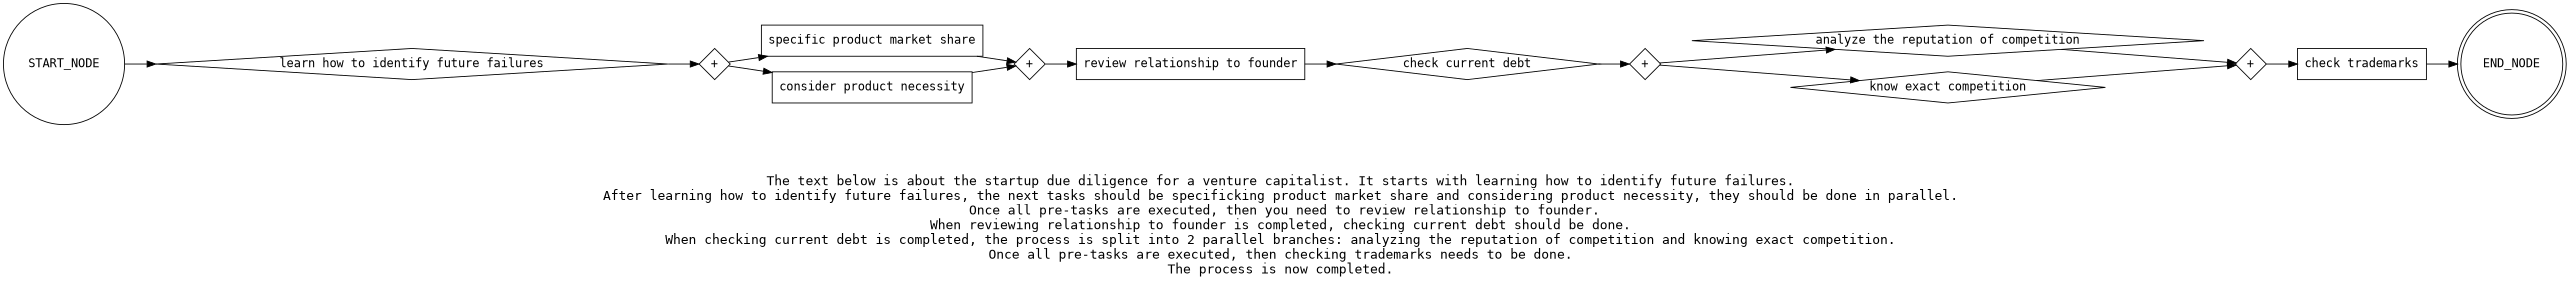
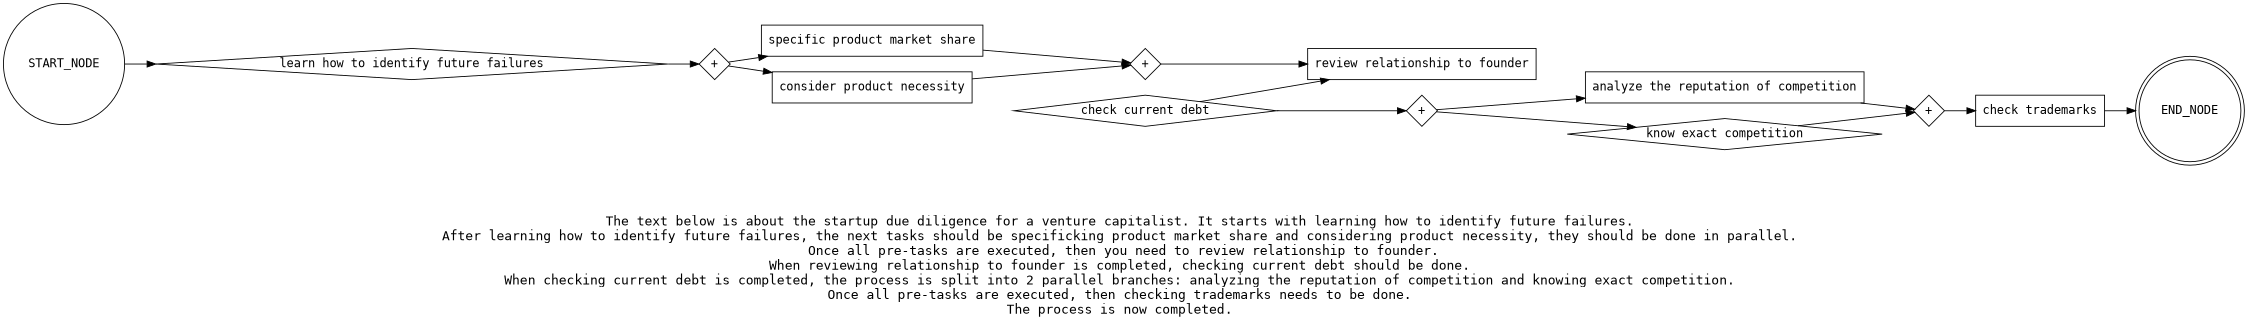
(1948, 41) -> (1725, 87)
(1316, 64) -> (1260, 91)
